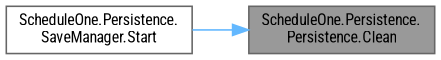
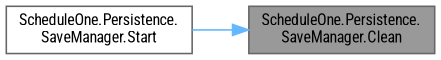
(342, 30) -> (342, 30)
